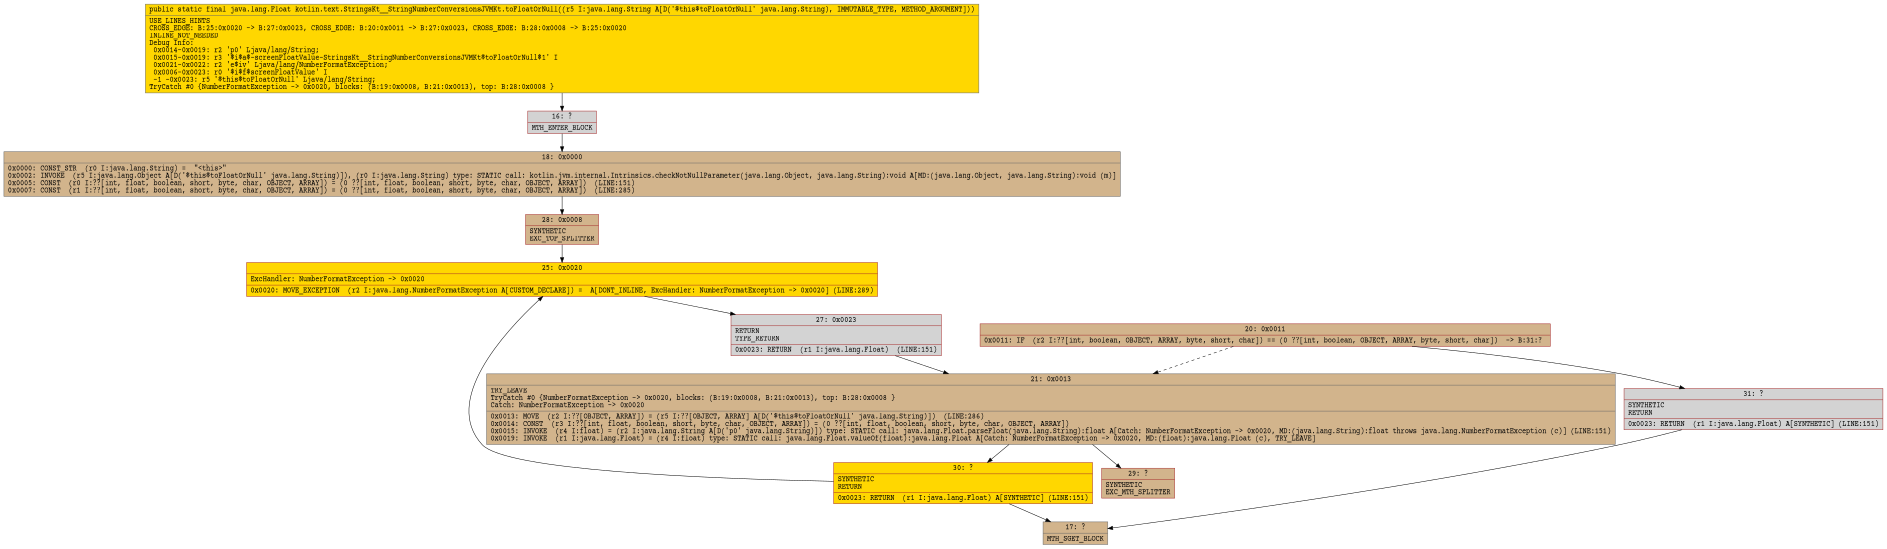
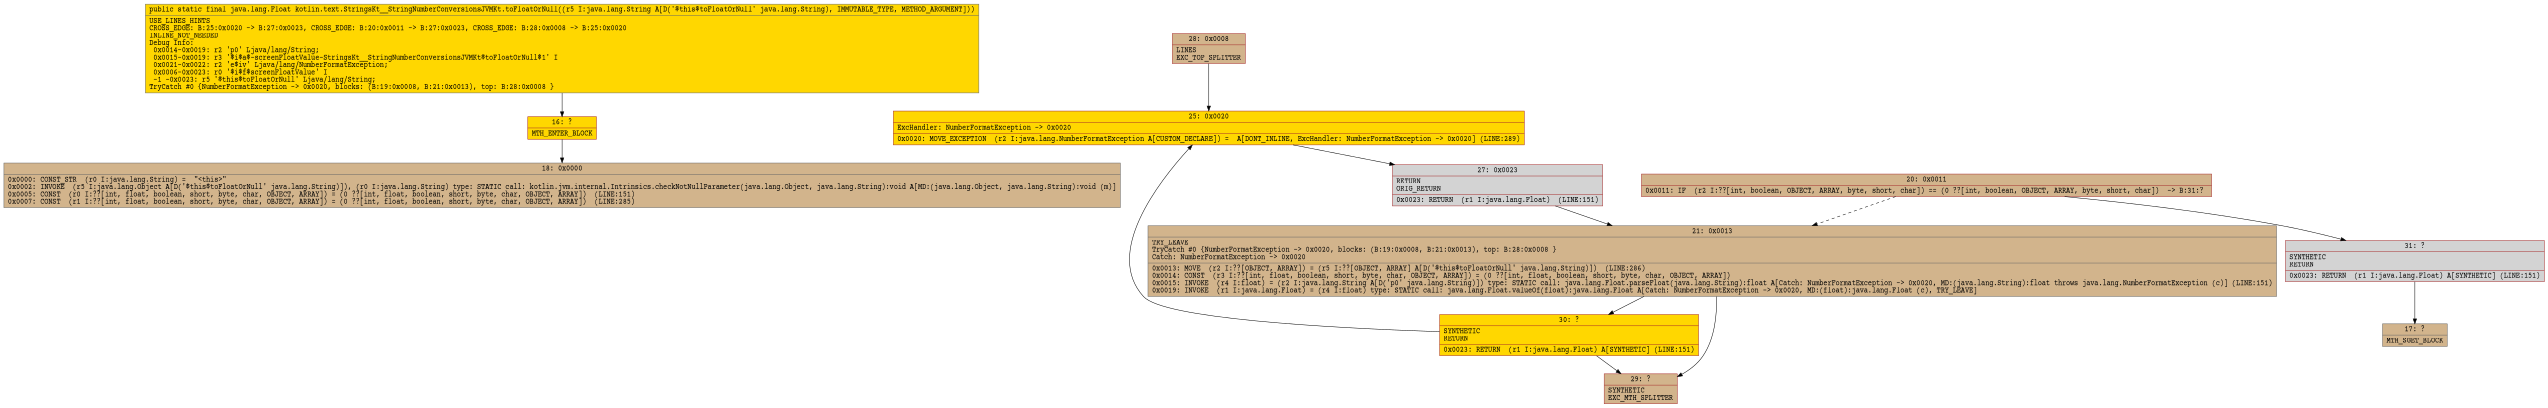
(562, 122) -> (562, 128)
(562, 203) -> none
(548, 231) -> (1186, 50)
(757, 339) -> (1419, 189)
(1028, 512) -> (1607, 363)
